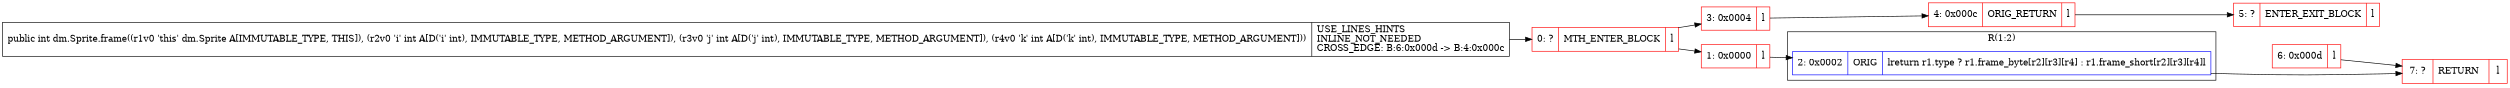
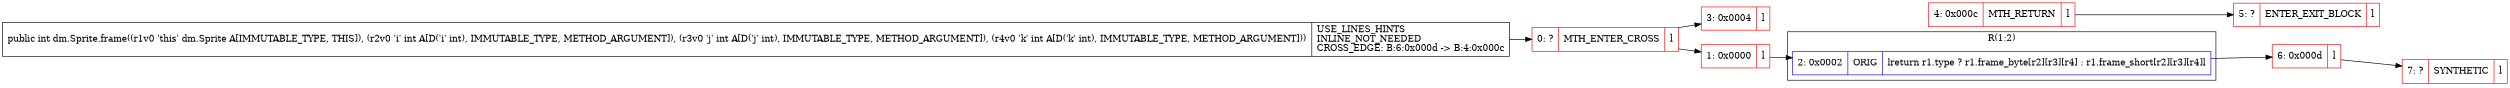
(2022, 14) -> (2022, 14)
(1846, 17) -> none
(1612, 39) -> (1612, 39)
(2458, 71) -> (2461, 71)
(2303, 75) -> (2238, 58)
